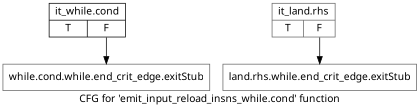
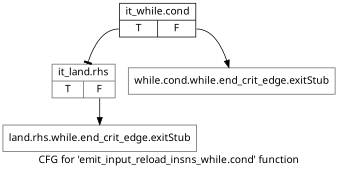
none -> (99, 40)
